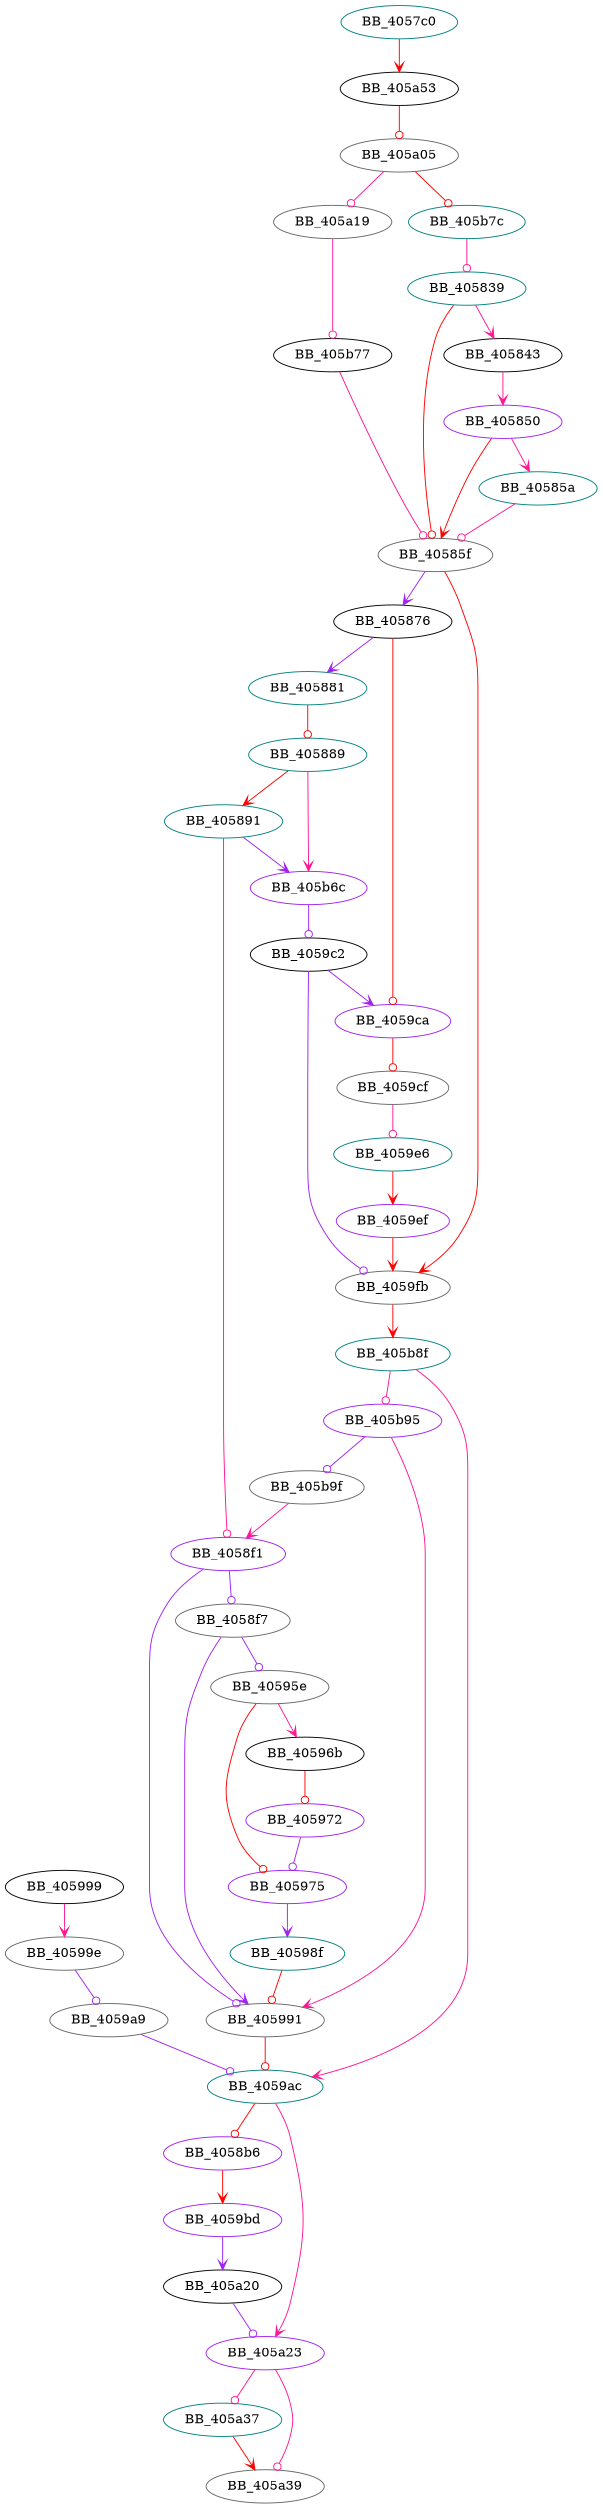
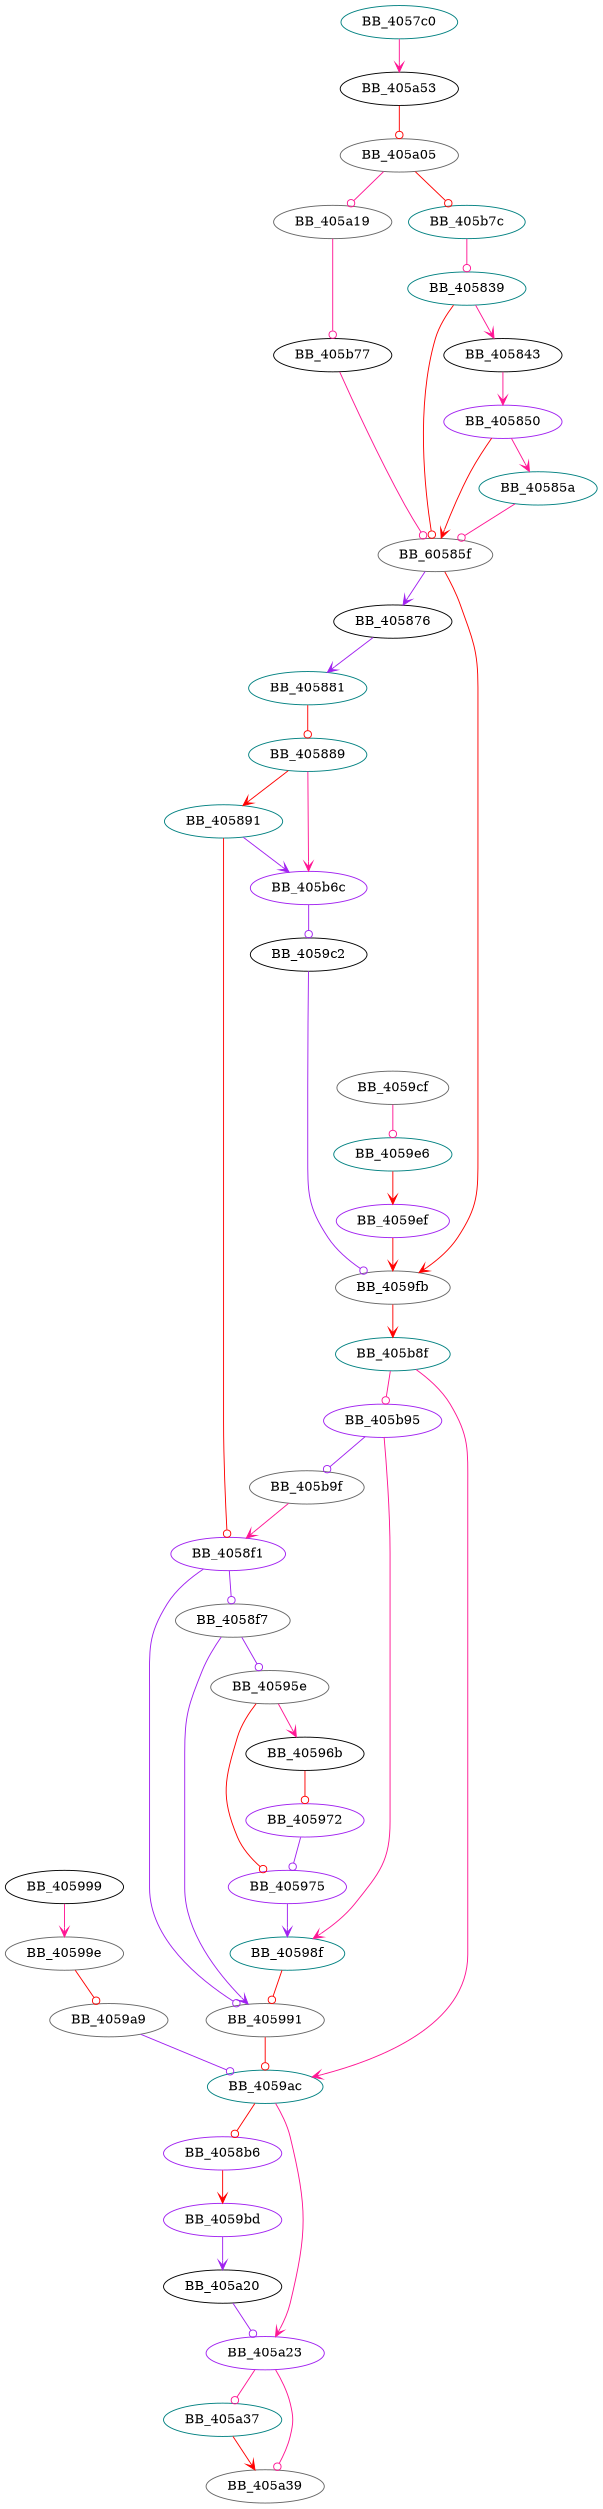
(399, 51) -> (399, 51)
(435, 555) -> (435, 555)
(393, 1021) -> none
(224, 1184) -> (224, 1184)
(425, 1746) -> (390, 1698)
(85, 1984) -> (85, 1984)
